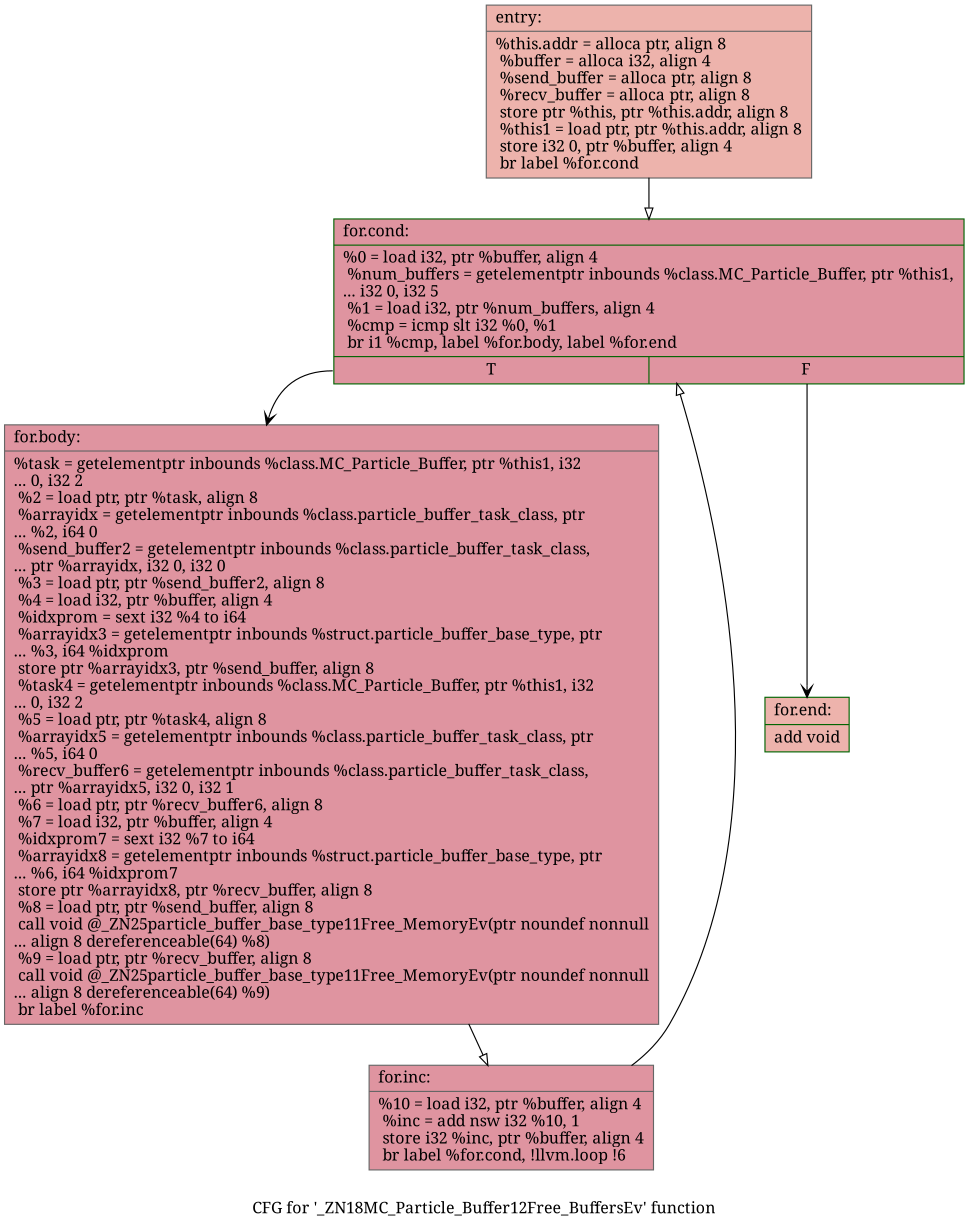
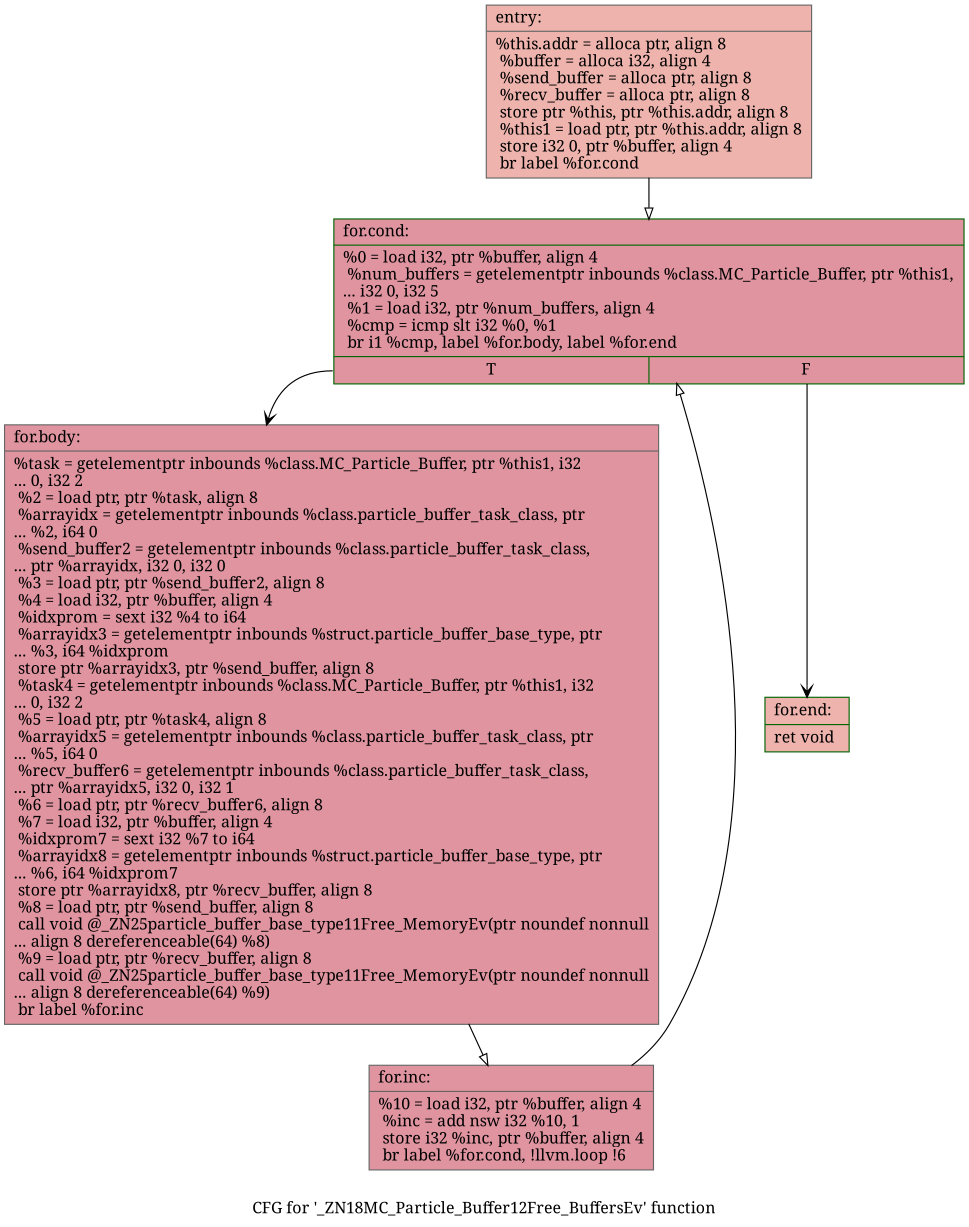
(807, 738) -> (804, 738)
